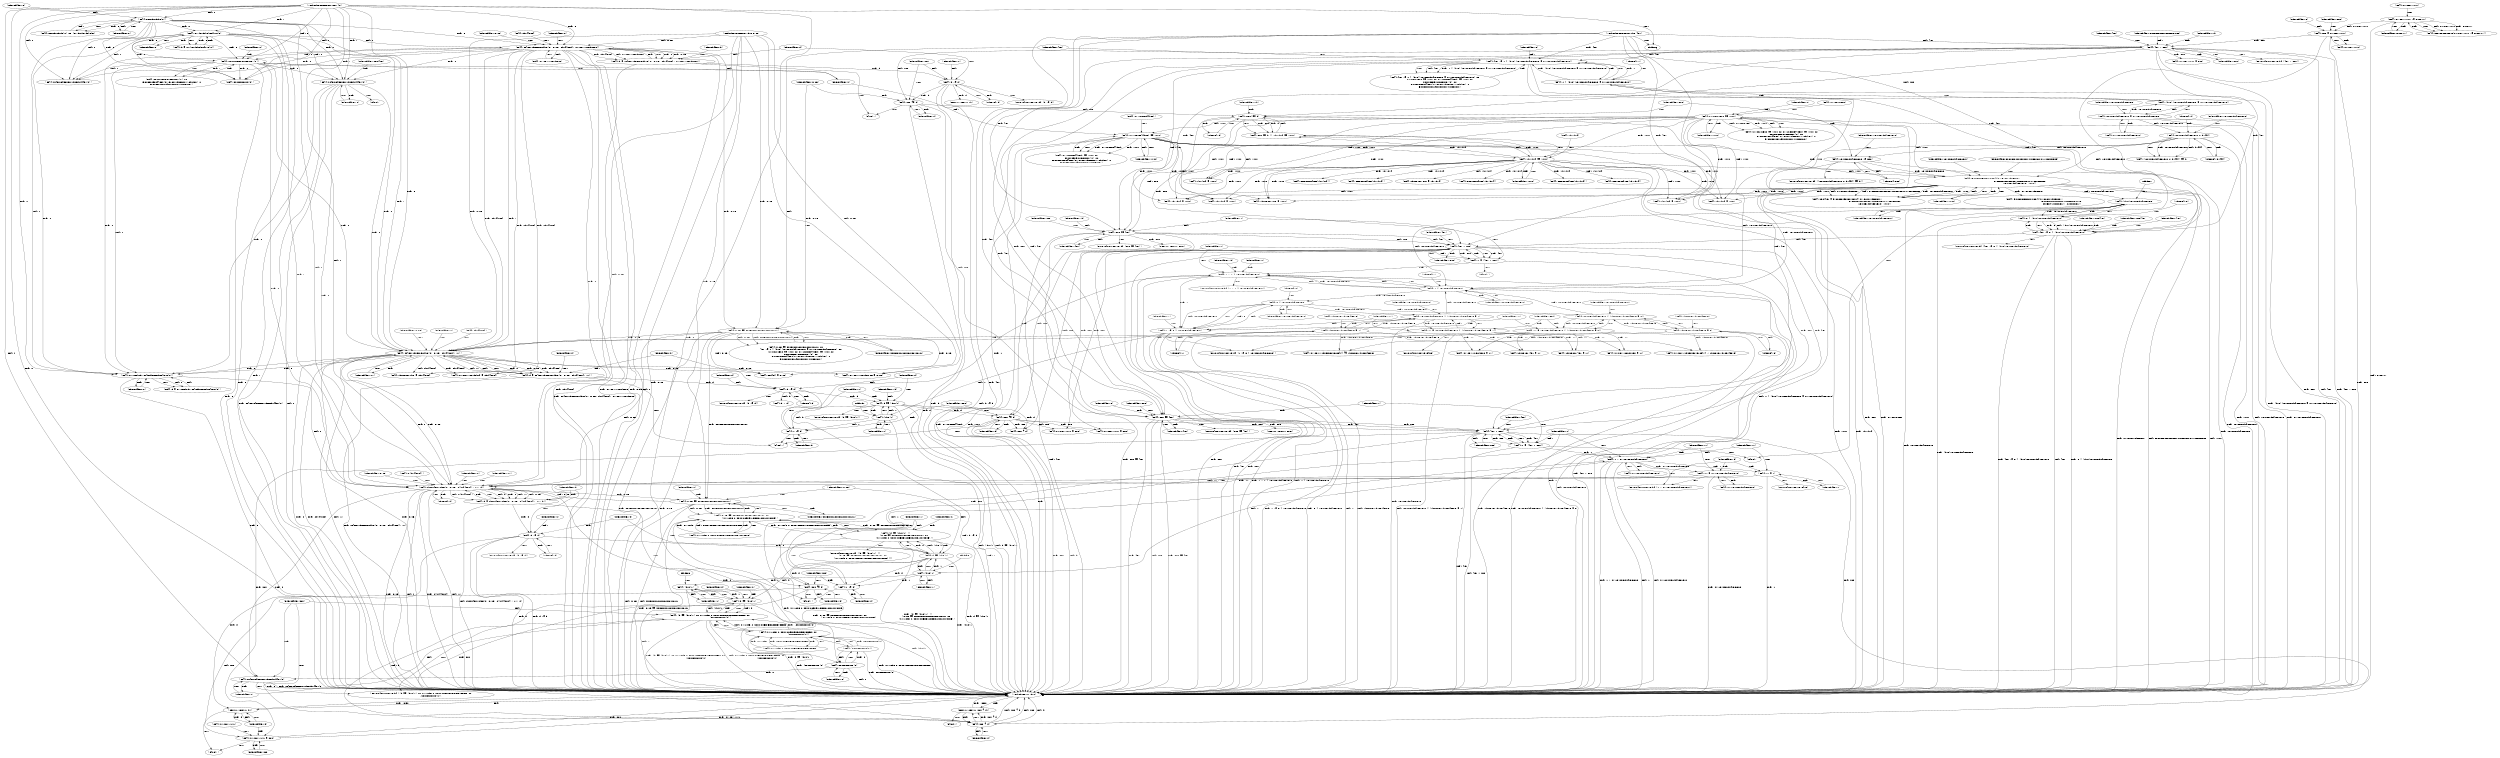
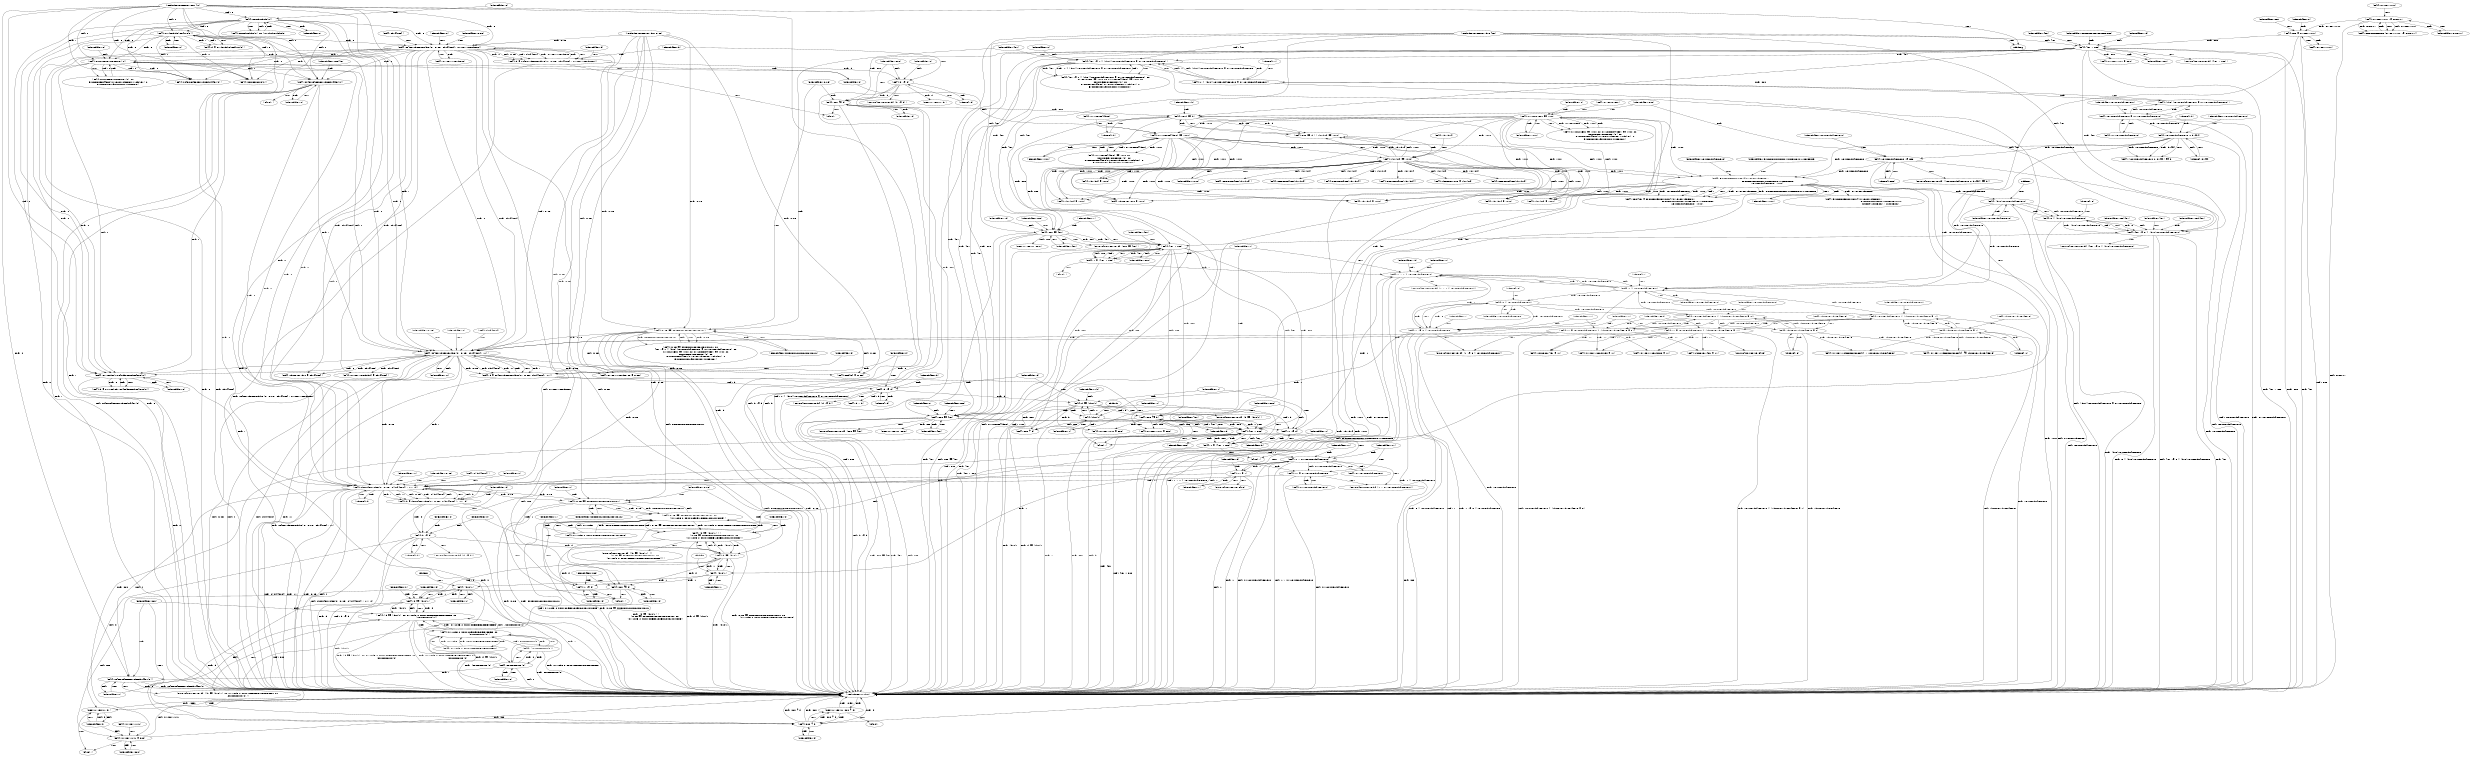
(980, 126) -> none
(858, 649) -> (538, 649)
